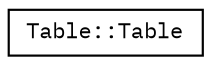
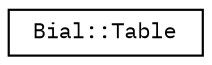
(106, 33) -> (106, 33)
